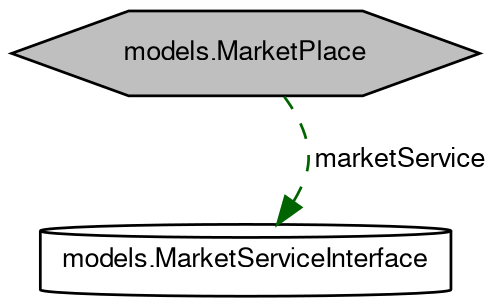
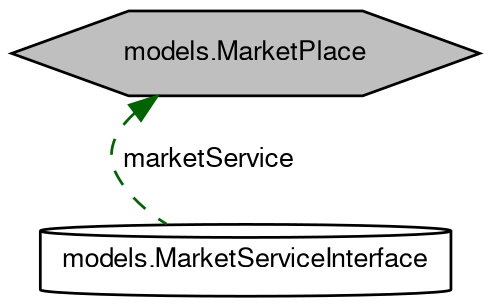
(308, 148) -> (117, 175)
